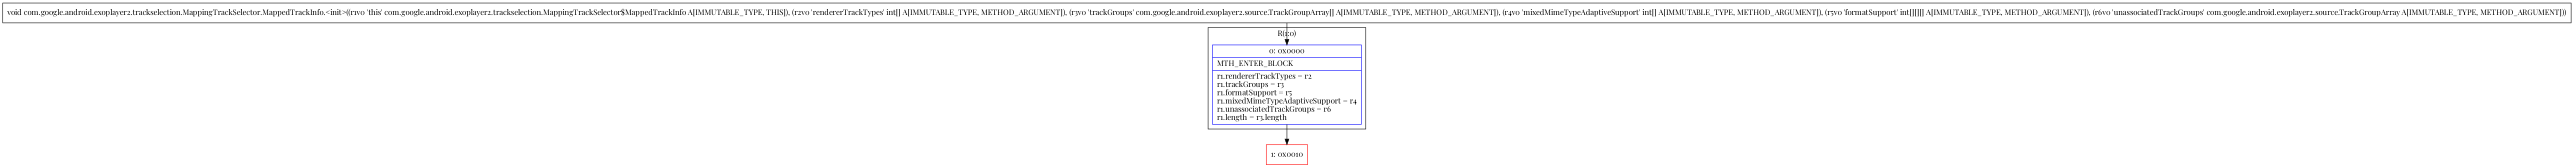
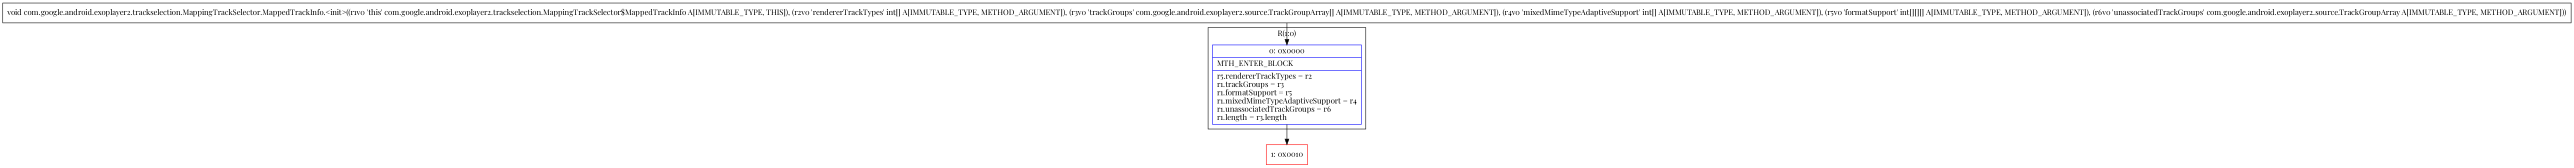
(1264, 76) -> (1265, 76)
